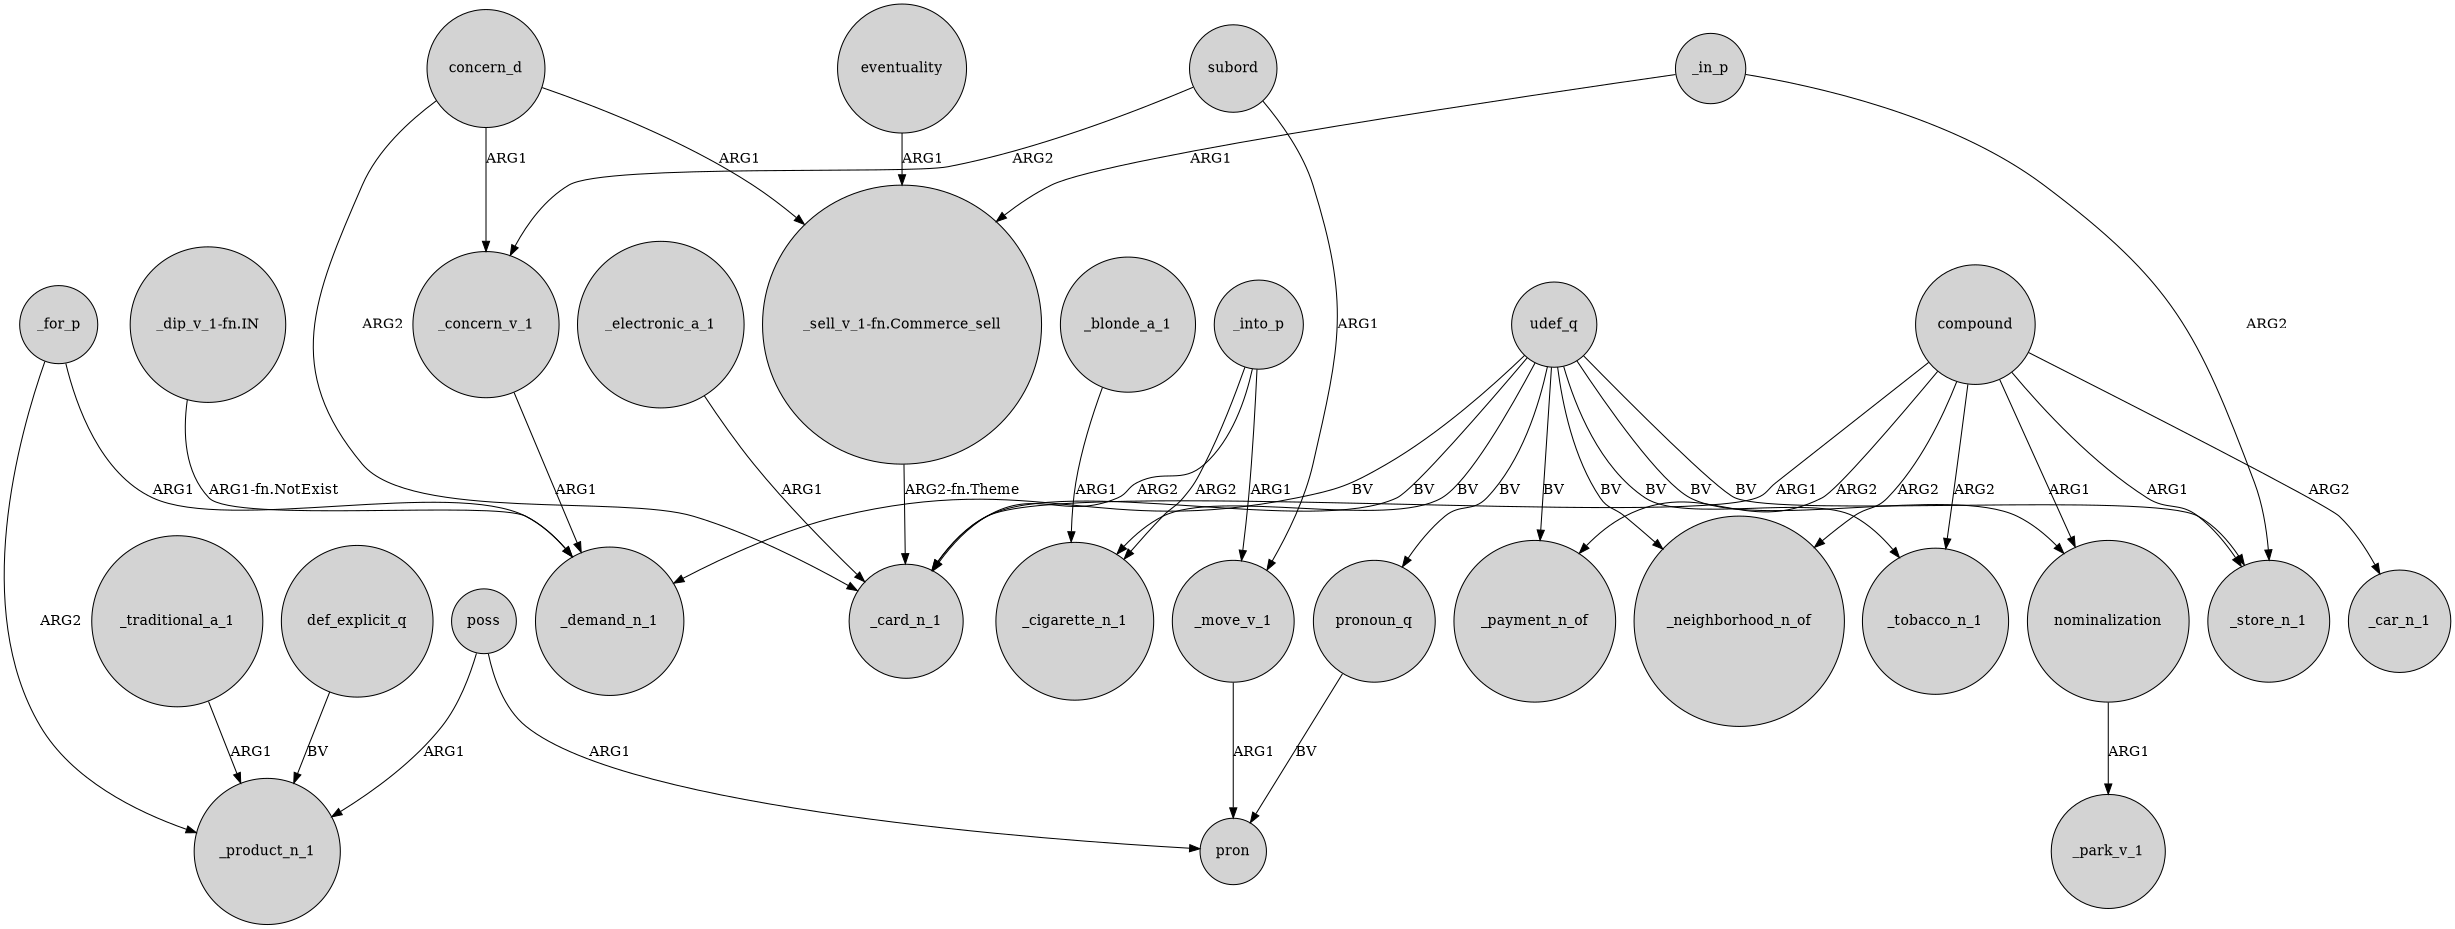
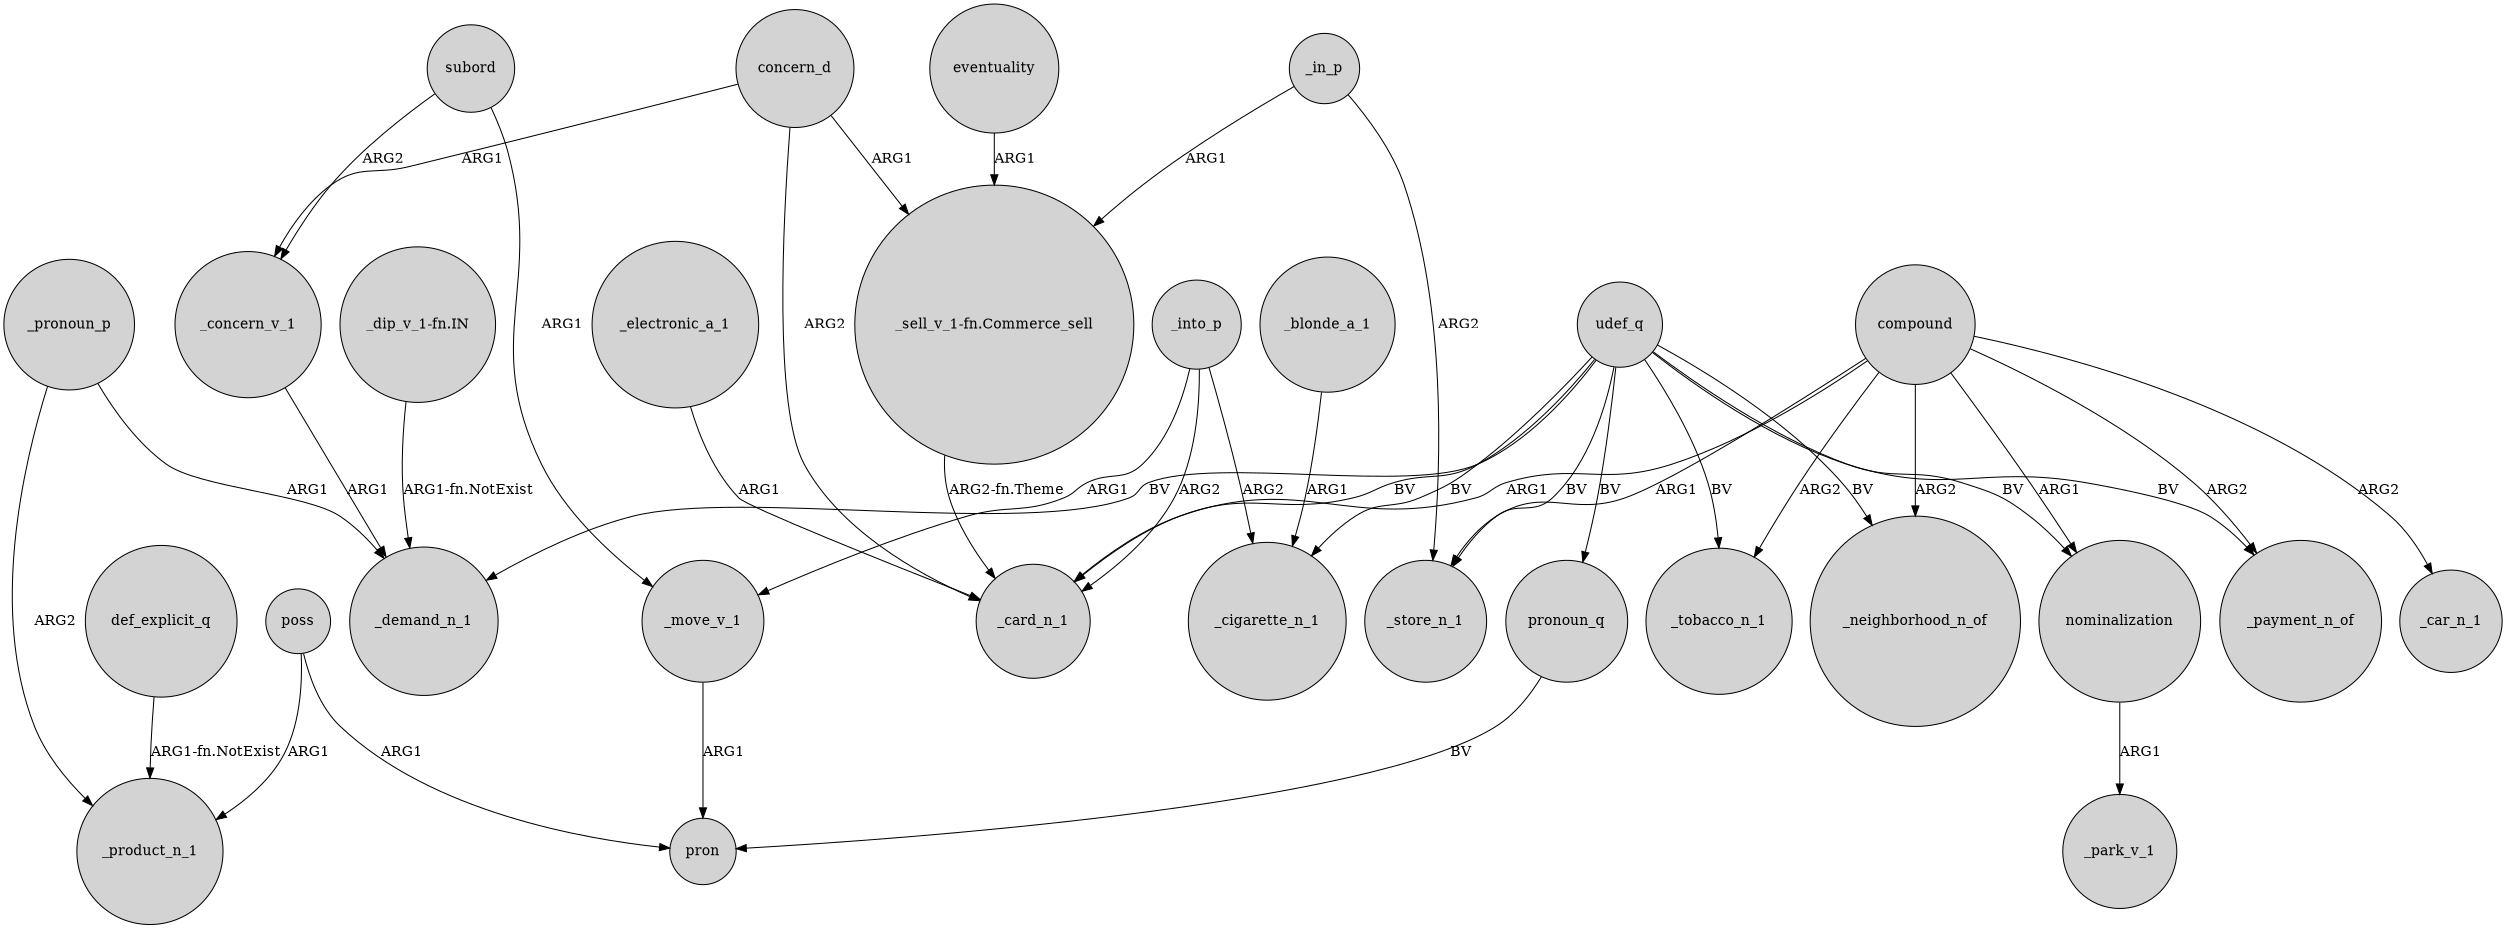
(59, 325) -> (69, 325)
(177, 621) -> none
(318, 752) -> (216, 752)
